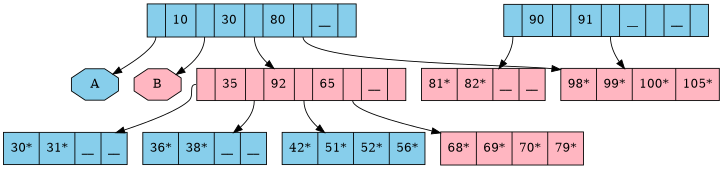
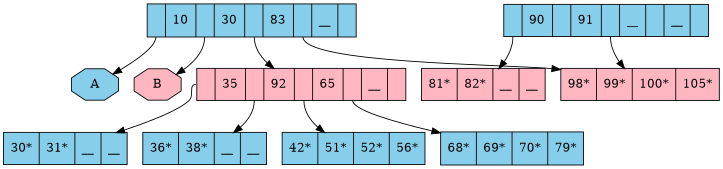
(278, 20) -> (278, 20)
(512, 148) -> (512, 148)
